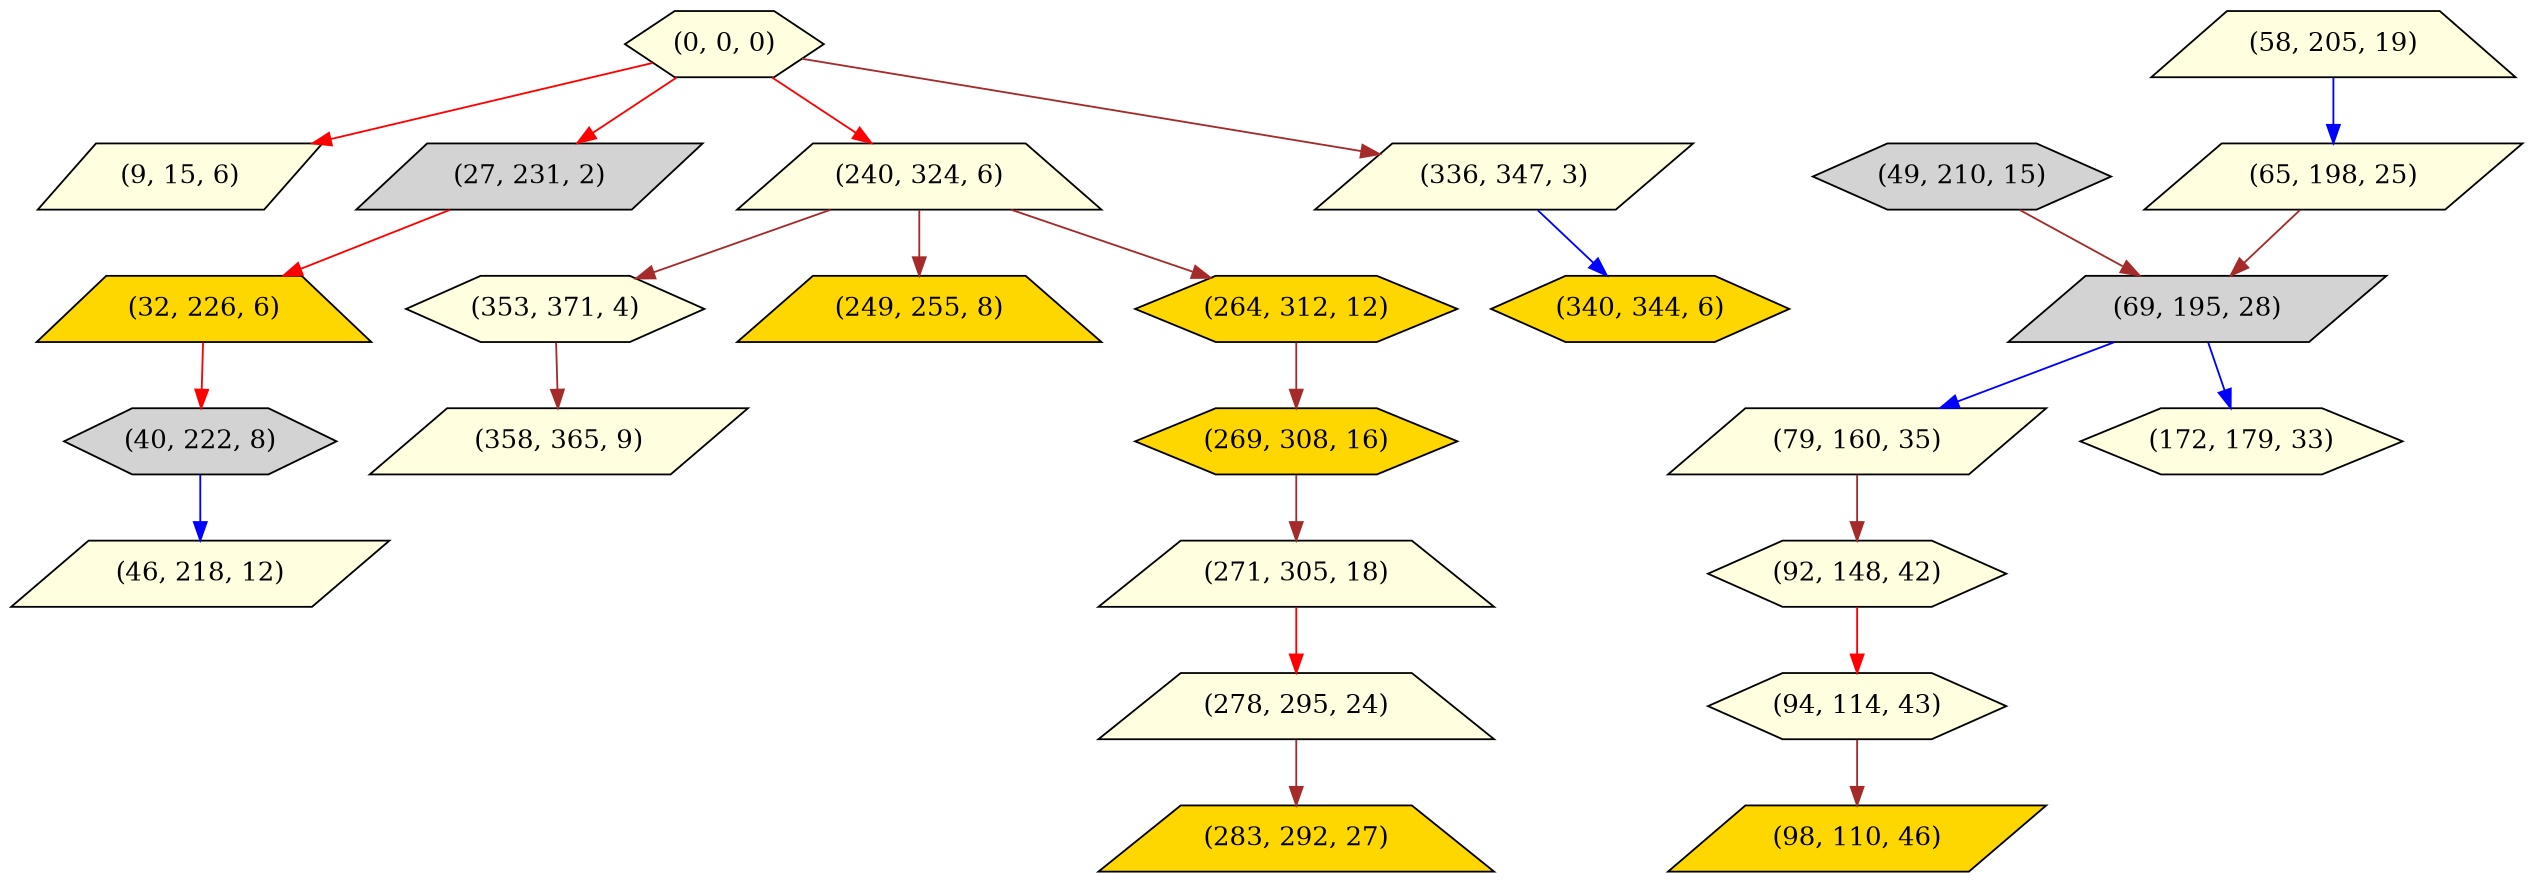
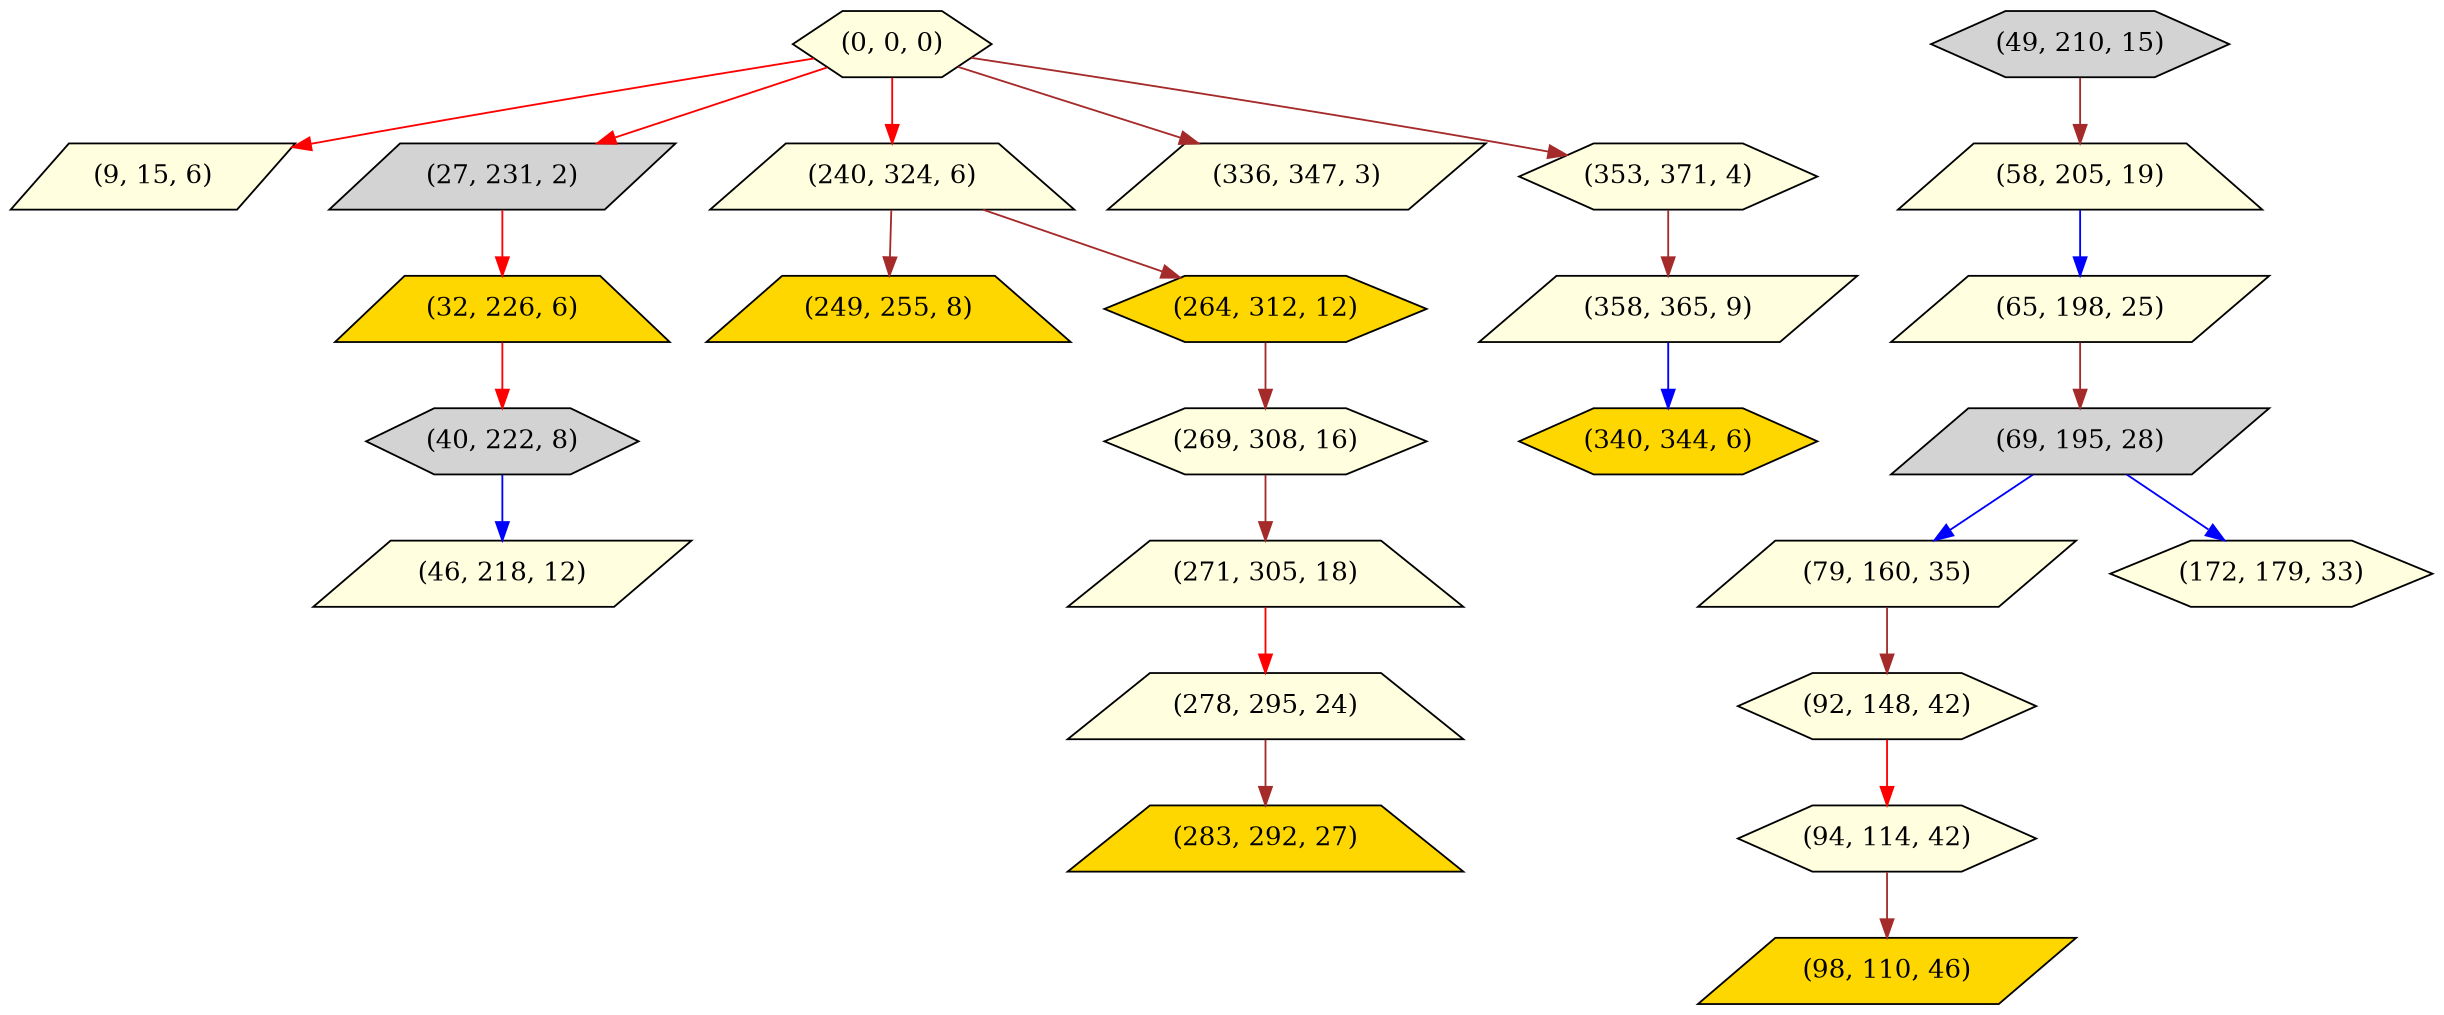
(1566, 237) -> (1668, 366)
(2071, 238) -> (2080, 101)
(742, 241) -> (1260, 103)
(1296, 441) -> (1266, 441)
(1857, 706) -> (1887, 839)
